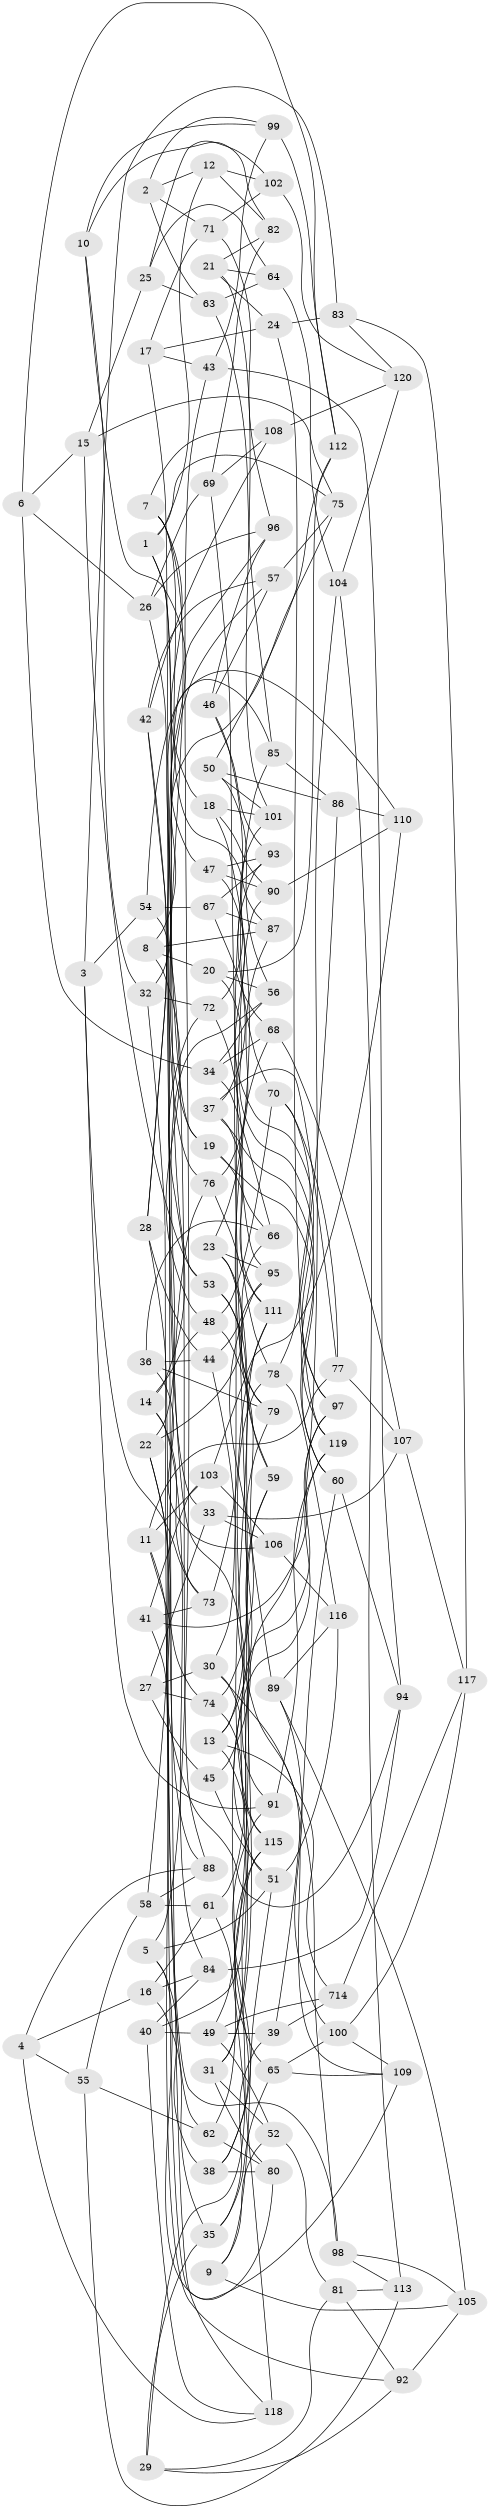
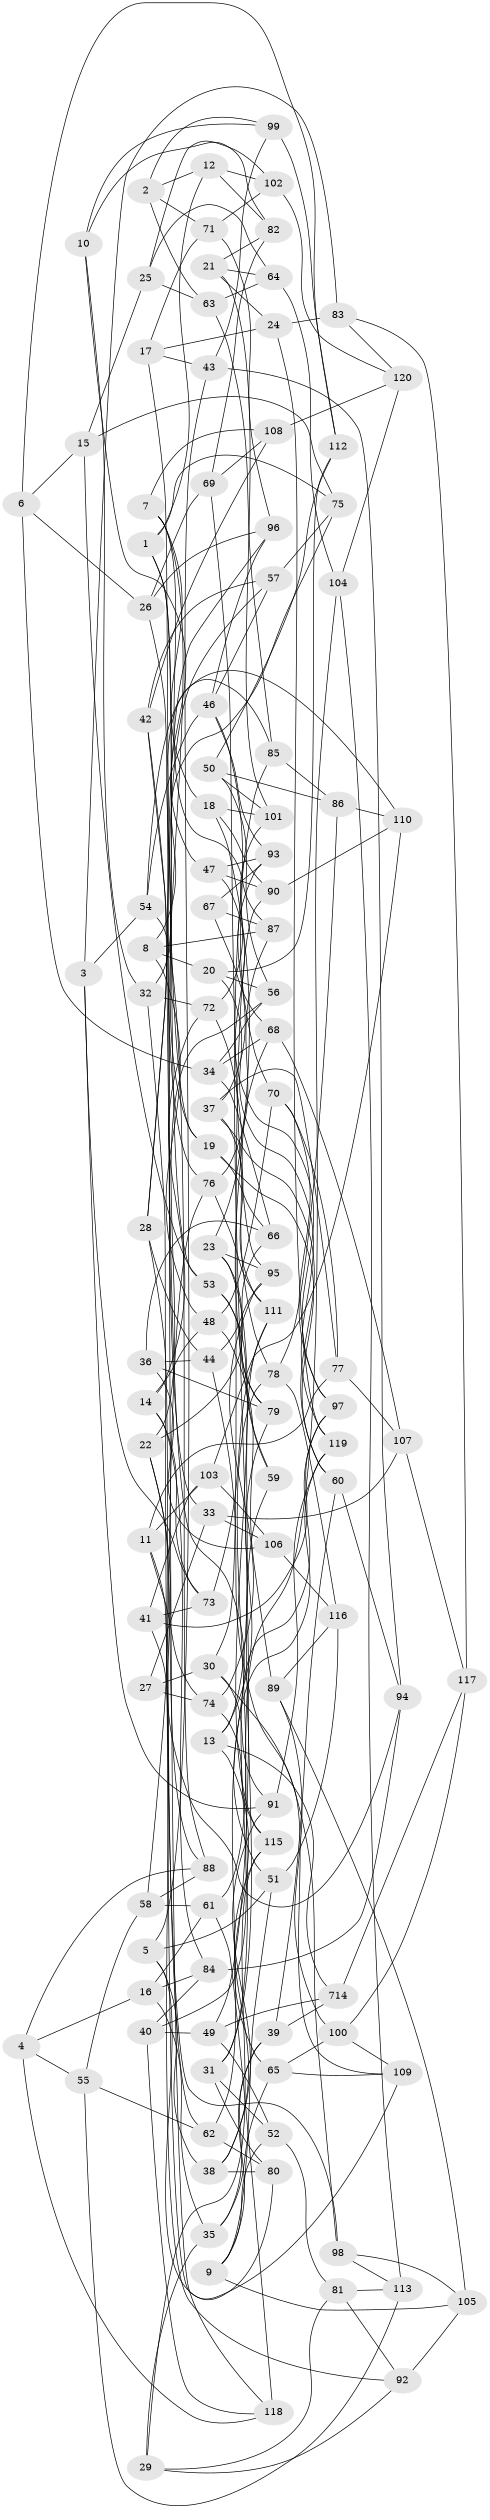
(178, 907) -> (163, 802)
(209, 1779) -> none
(242, 2034) -> (242, 2153)
